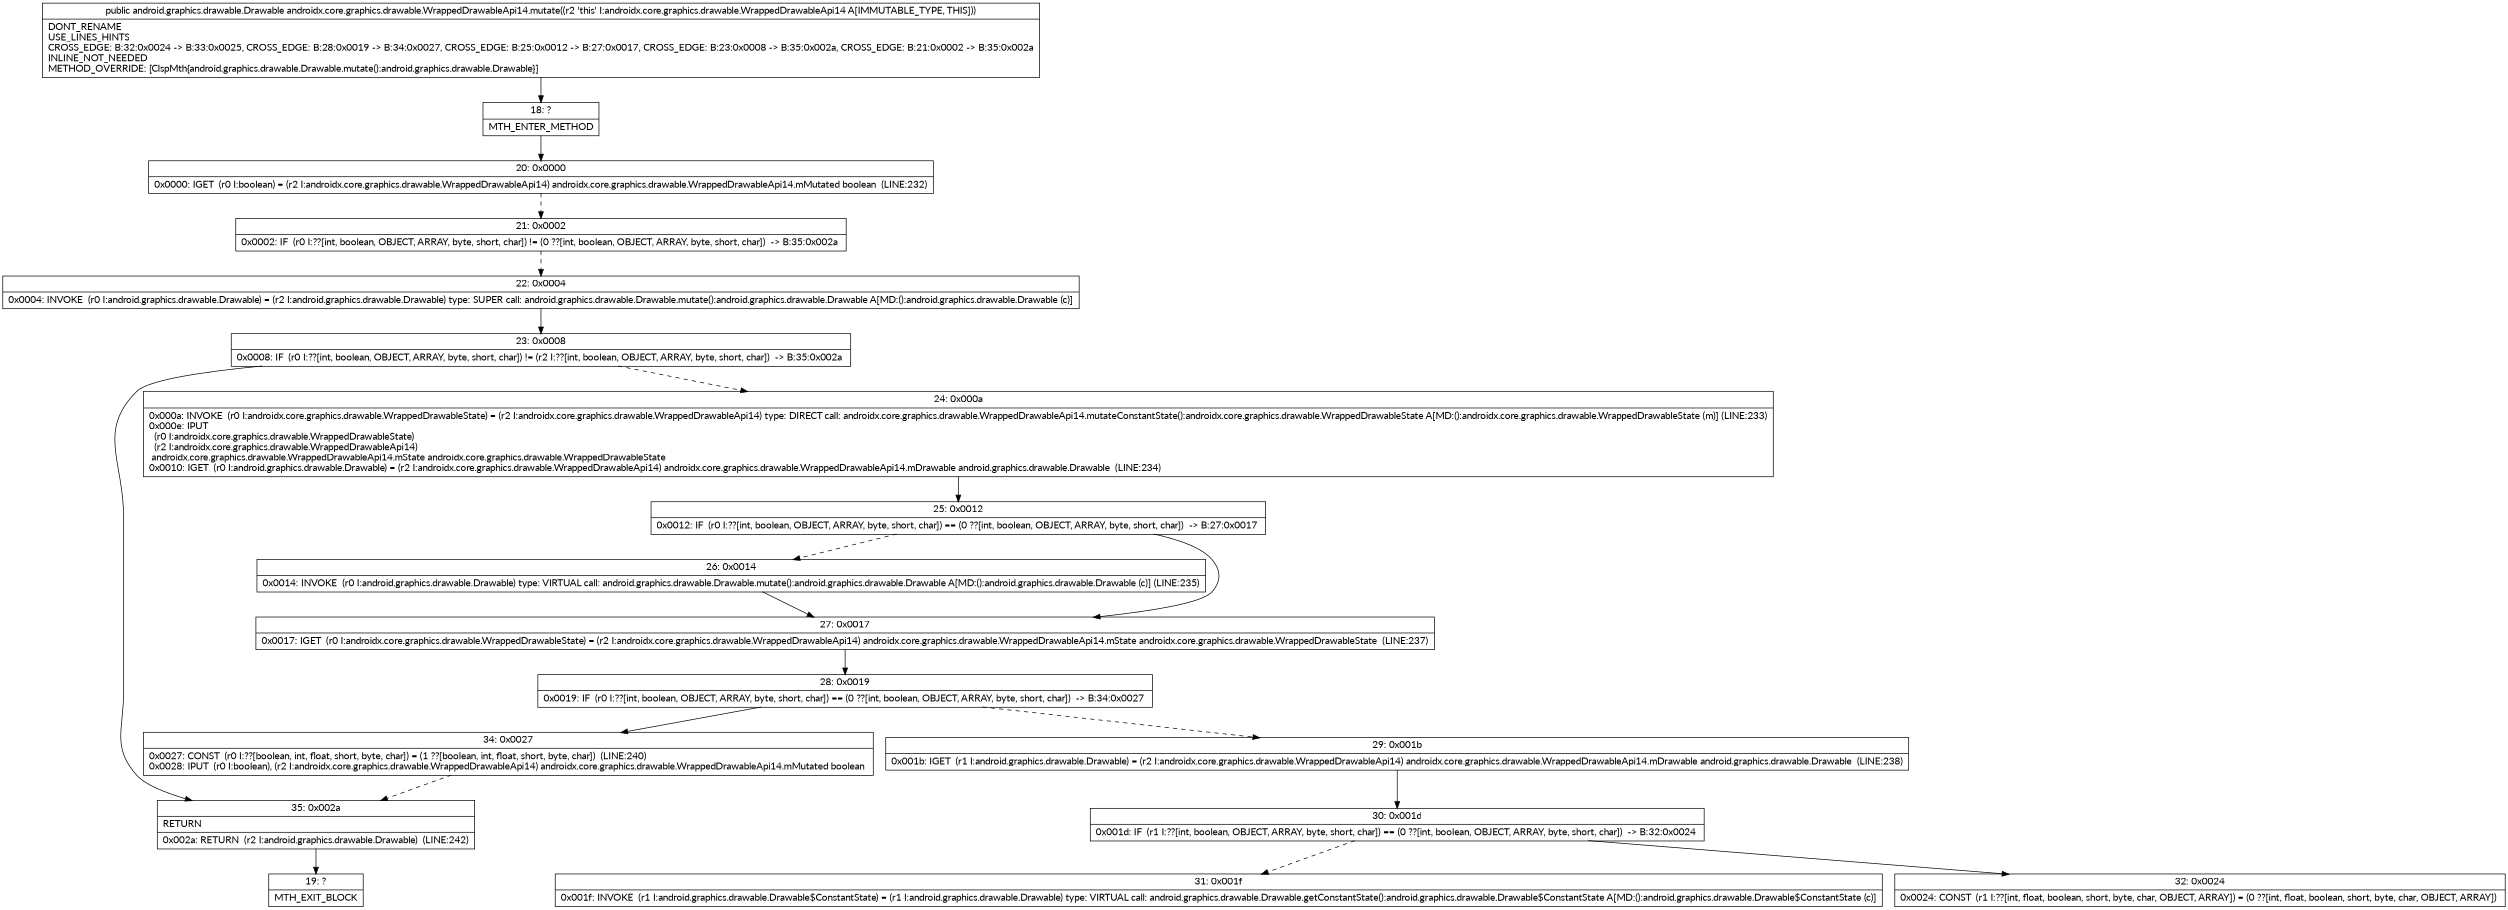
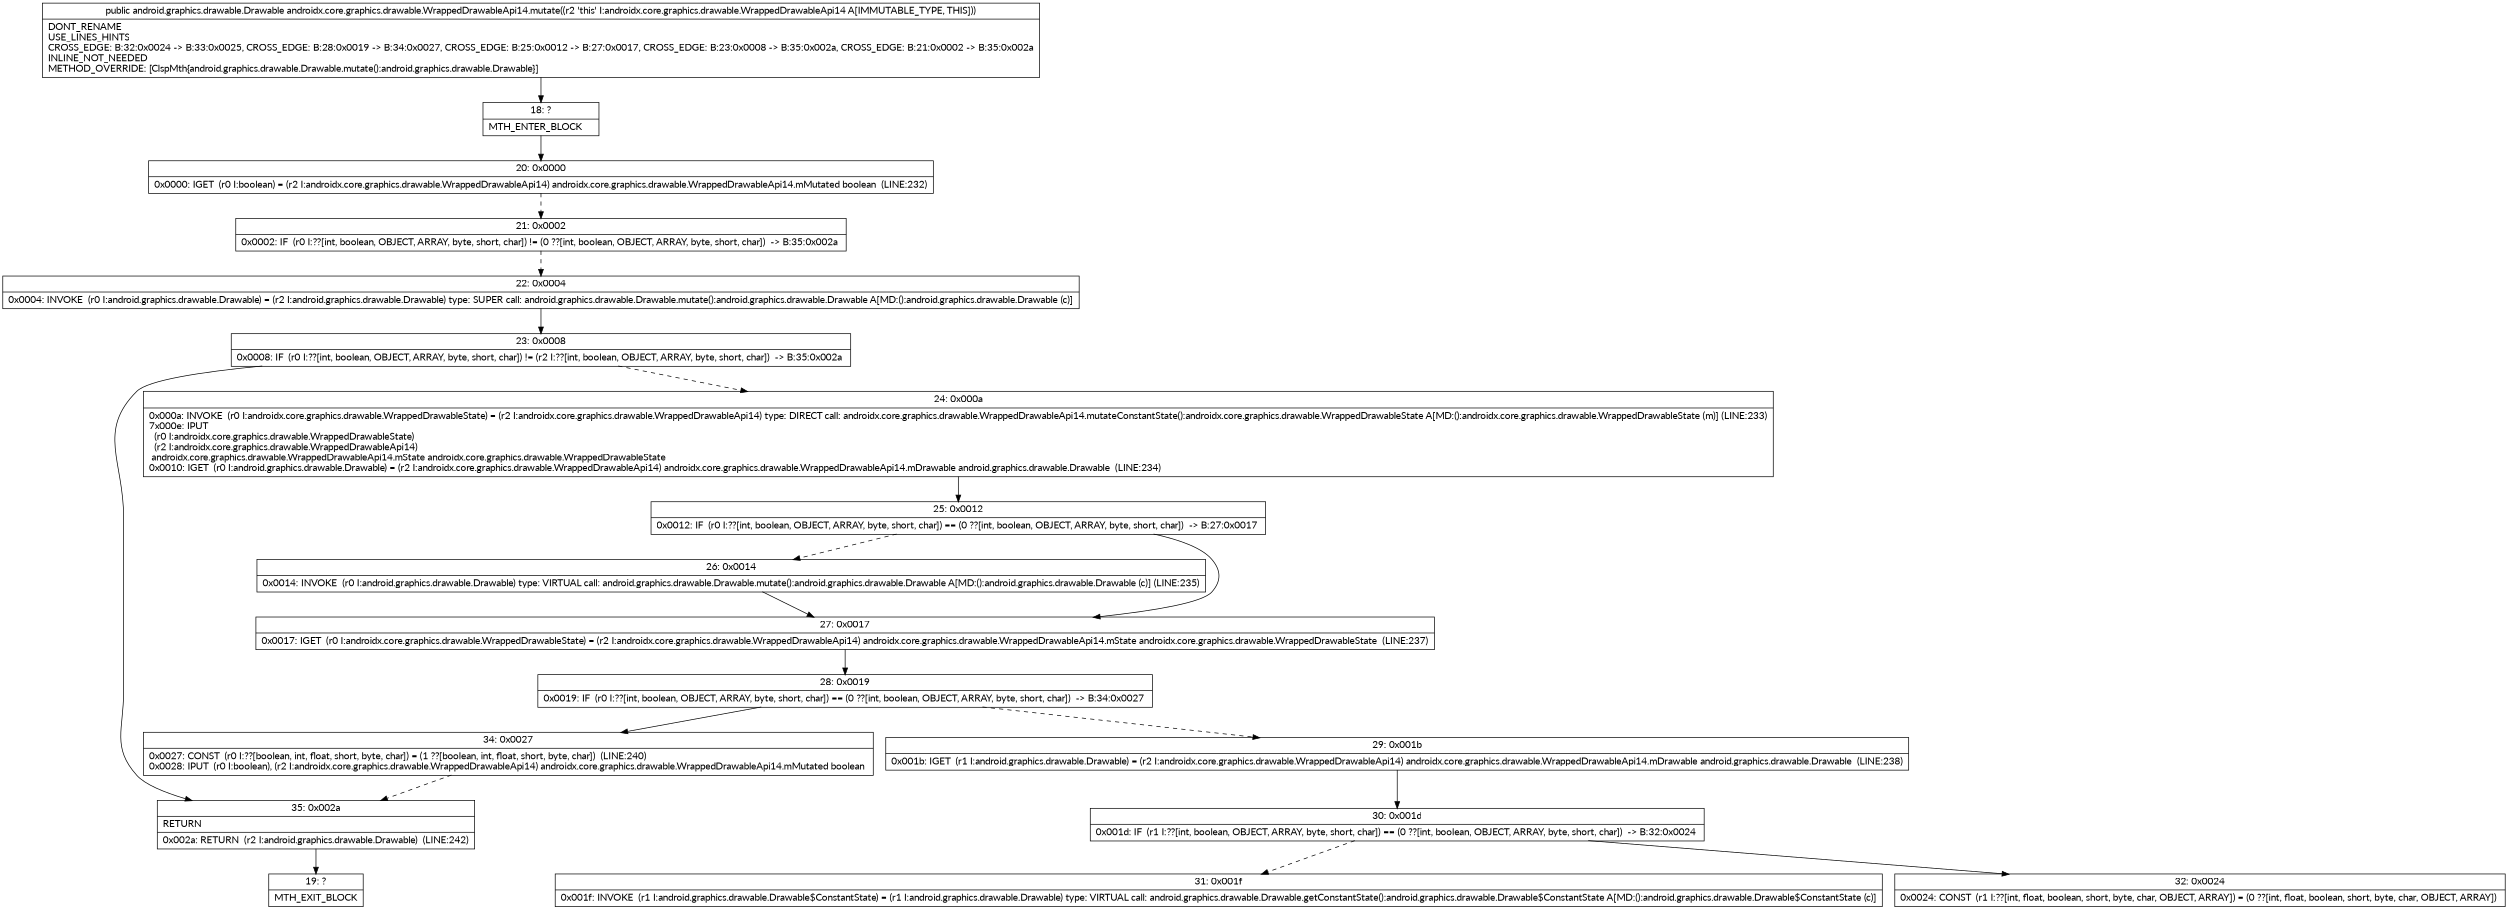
(541, 127) -> (535, 127)
(181, 426) -> (181, 426)
